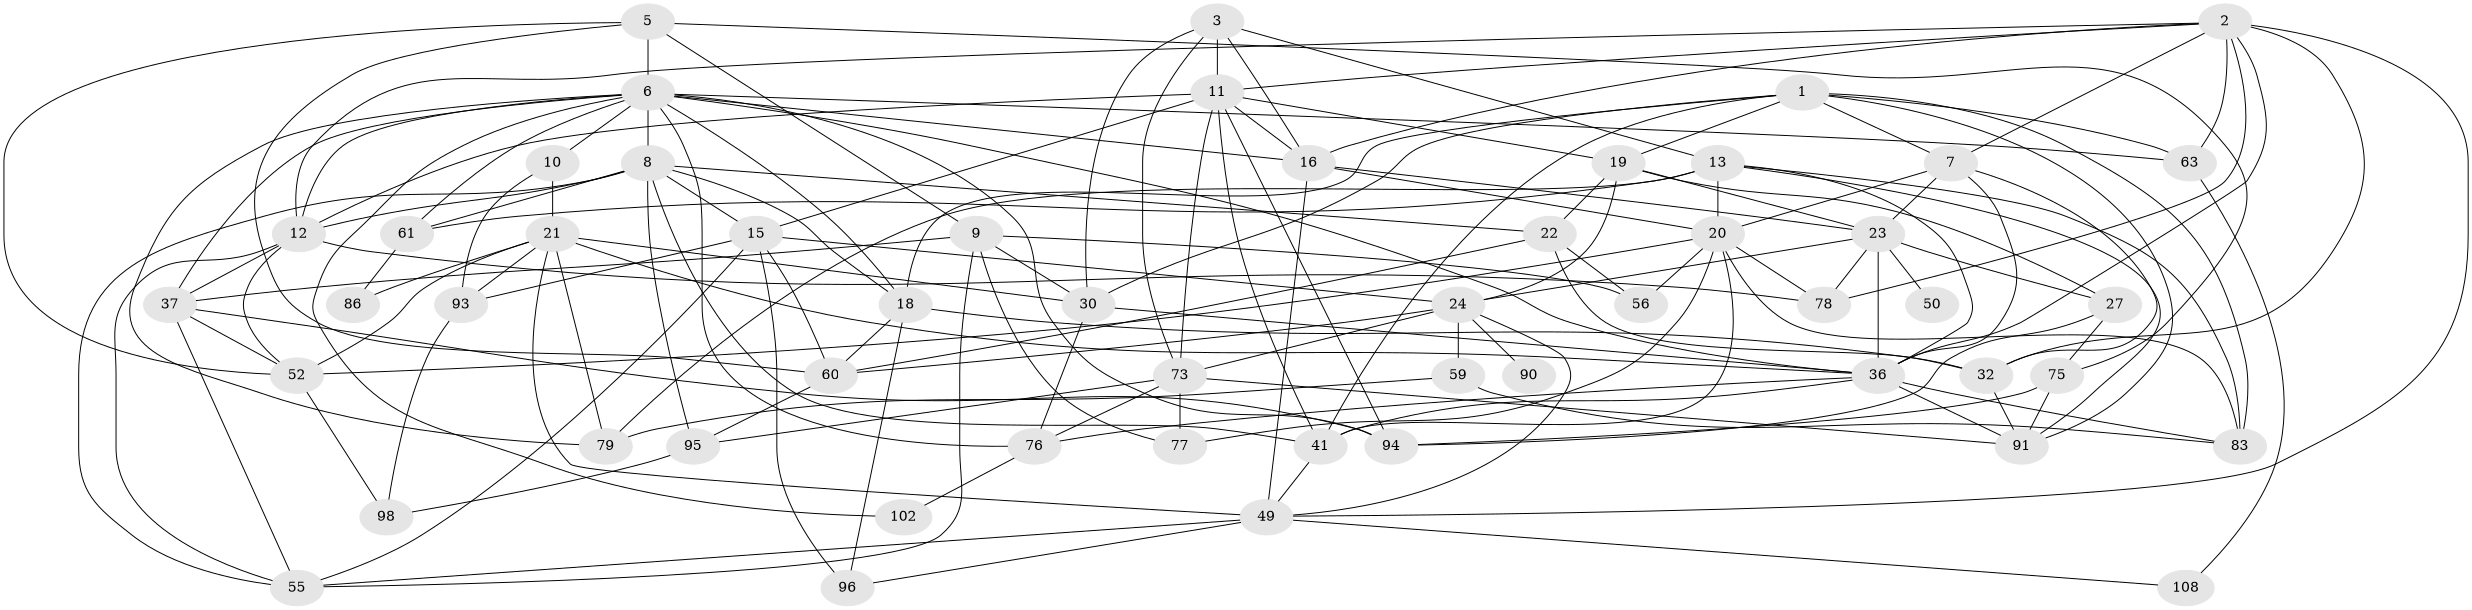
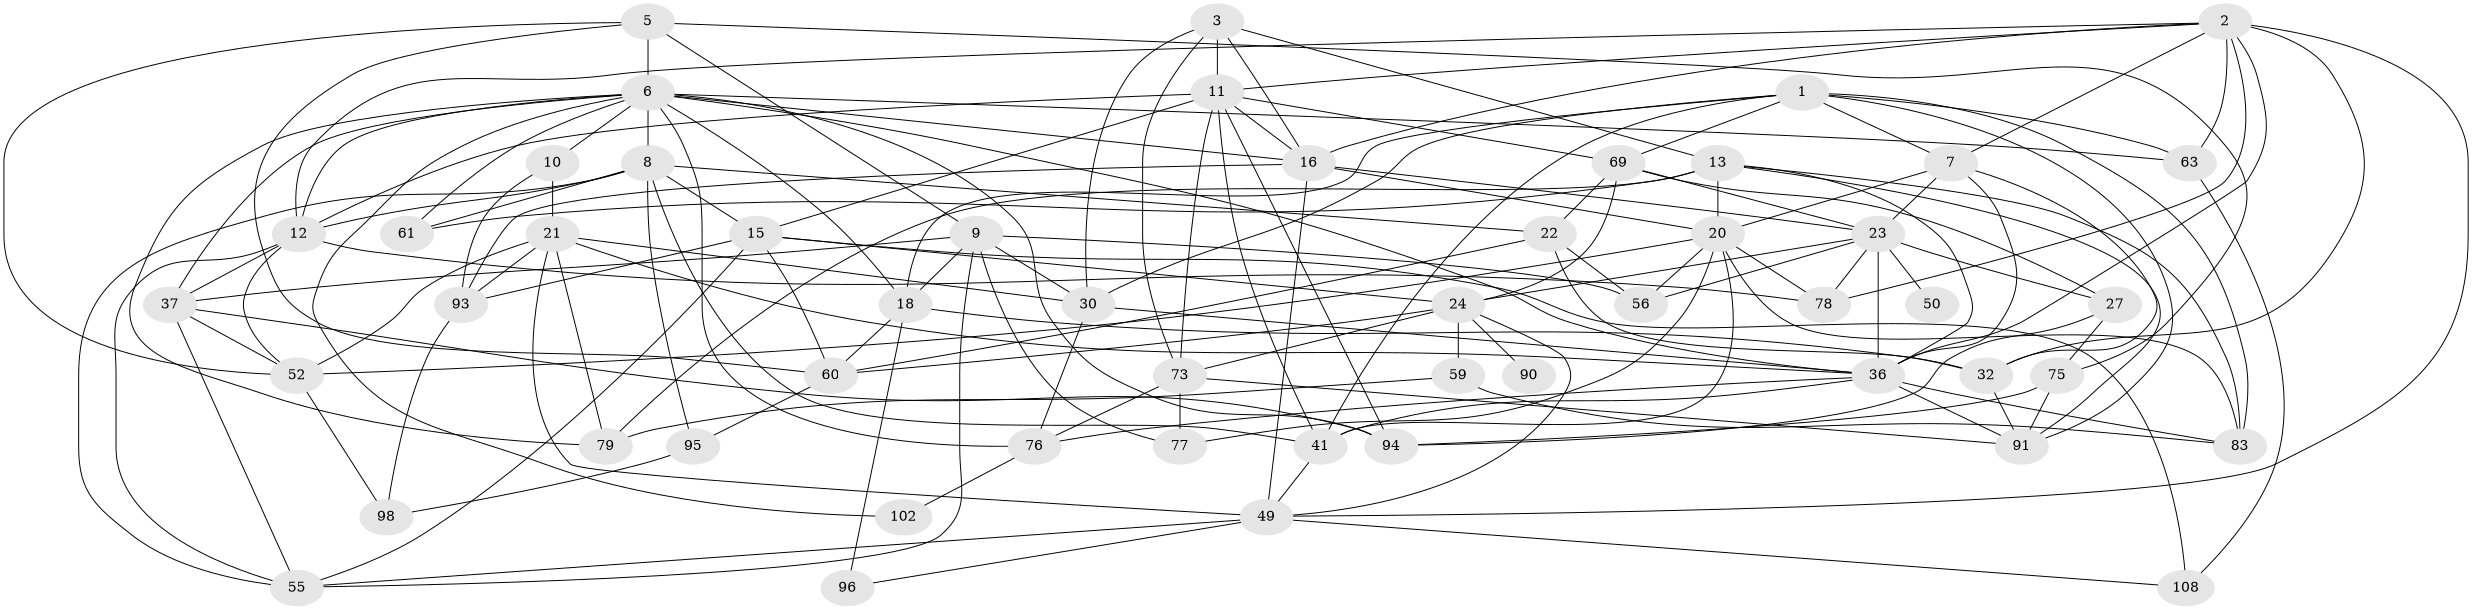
(1619, 163) -> (1619, 163)
none -> (897, 175)
(789, 215) -> (941, 269)
none -> (1760, 269)
(353, 305) -> none
(937, 411) -> none
(777, 419) -> (1557, 308)
